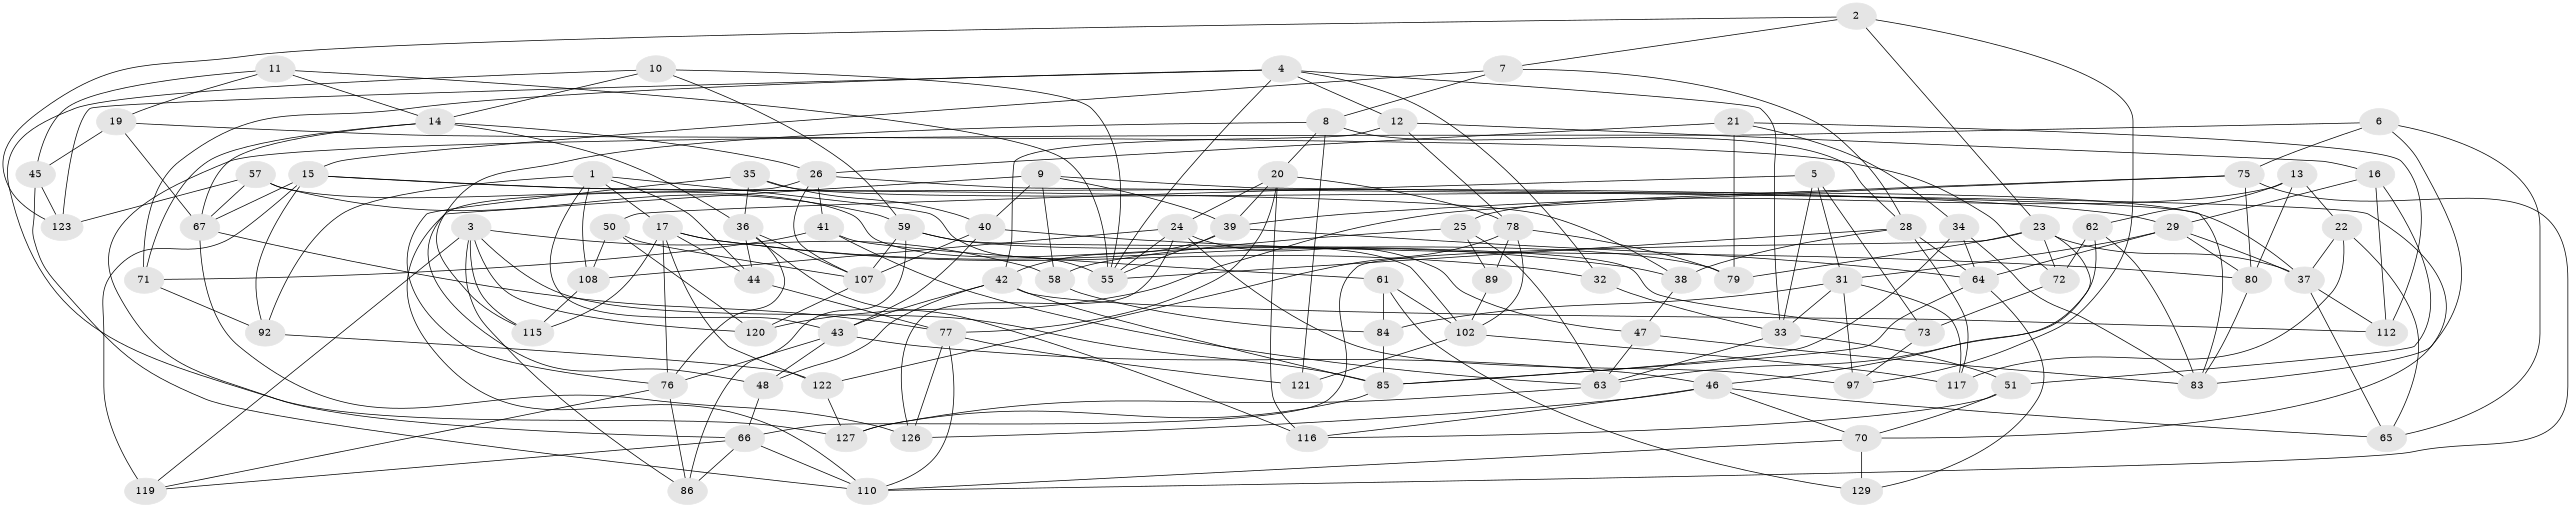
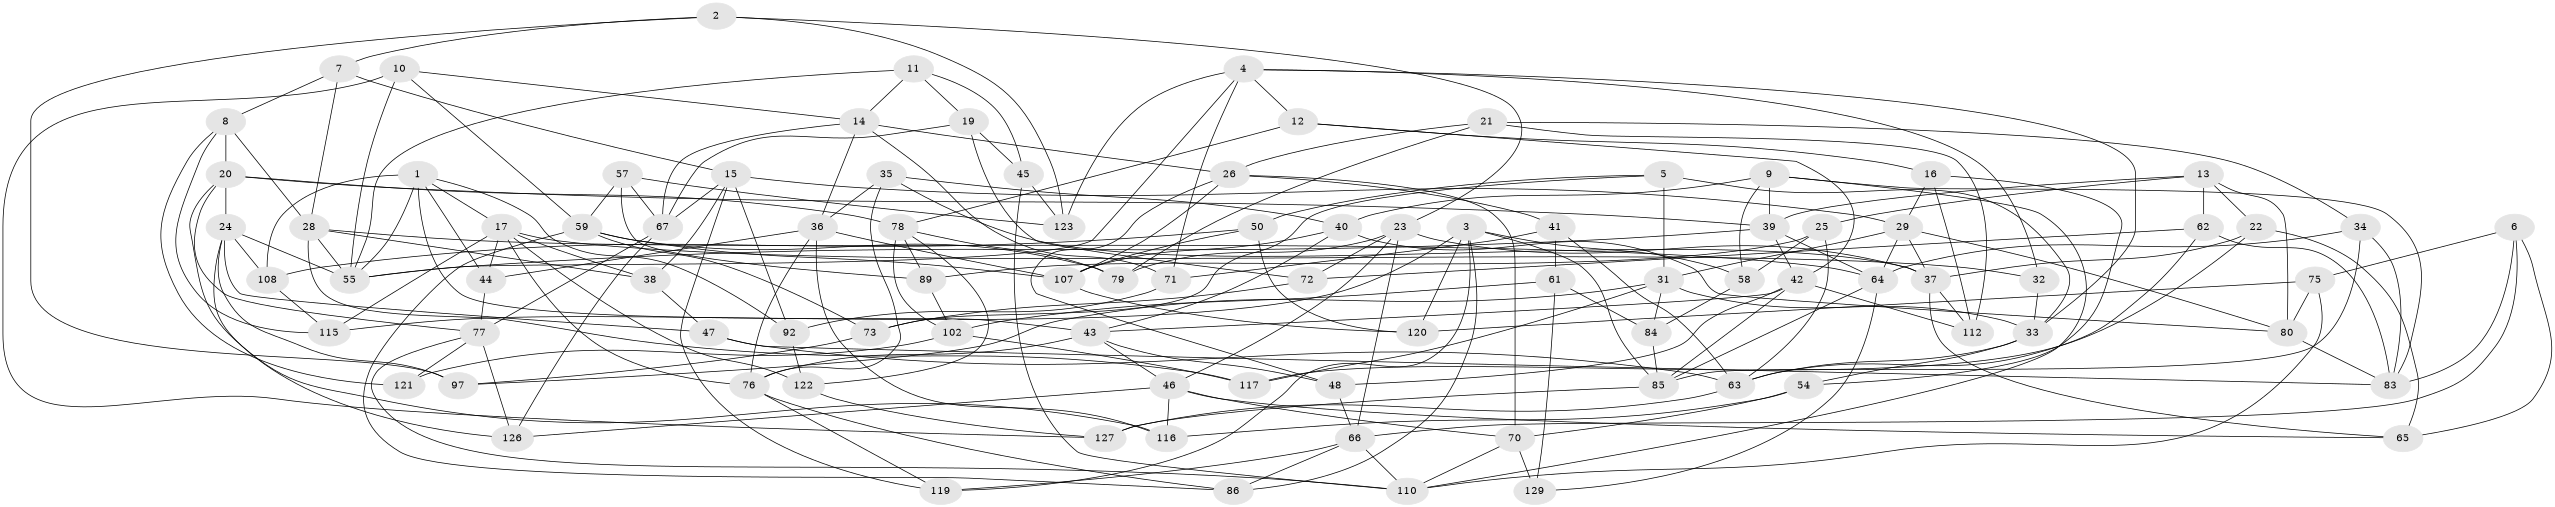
(1737, 194) -> (2053, 184)
(872, 236) -> (783, 267)
(2011, 386) -> (1804, 386)
